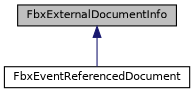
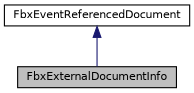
(97, 52) -> (97, 52)
